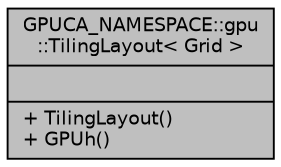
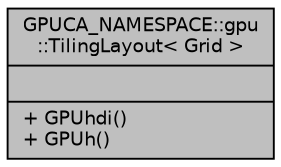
(98, 119) -> (75, 119)
